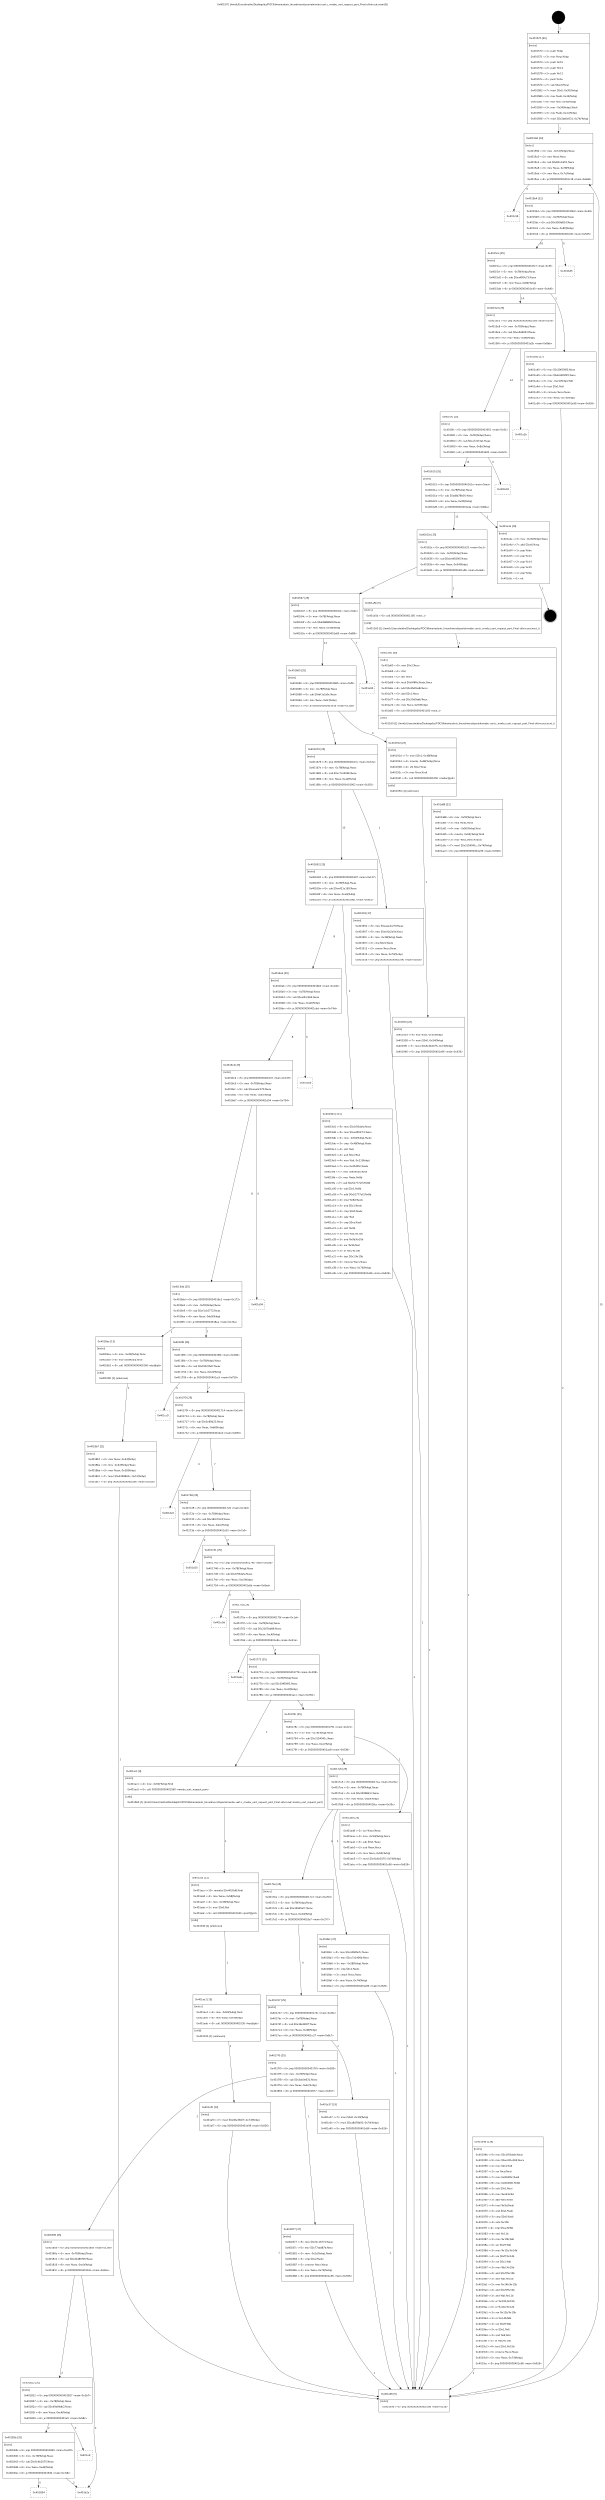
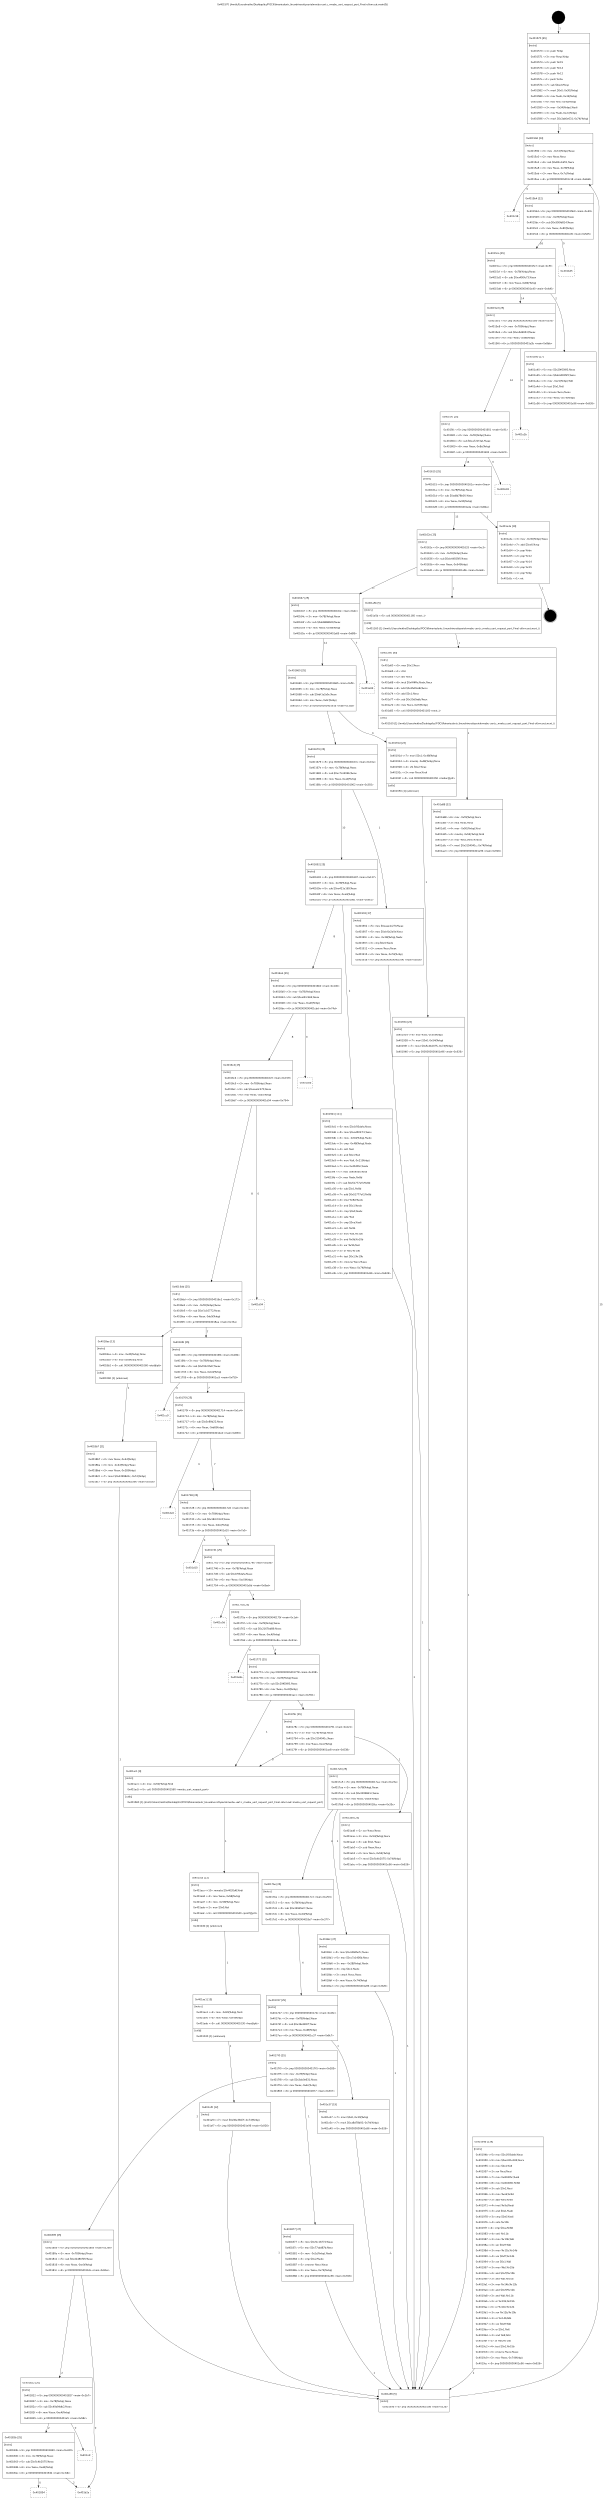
none -> (467, 763)
(561, 1441) -> none
(340, 1759) -> (272, 1759)
